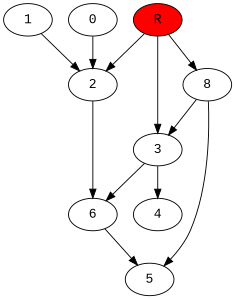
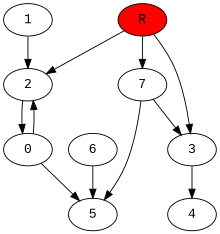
(207, 85) -> (142, 85)
(93, 145) -> (22, 113)
none -> (57, 179)
(129, 179) -> none
